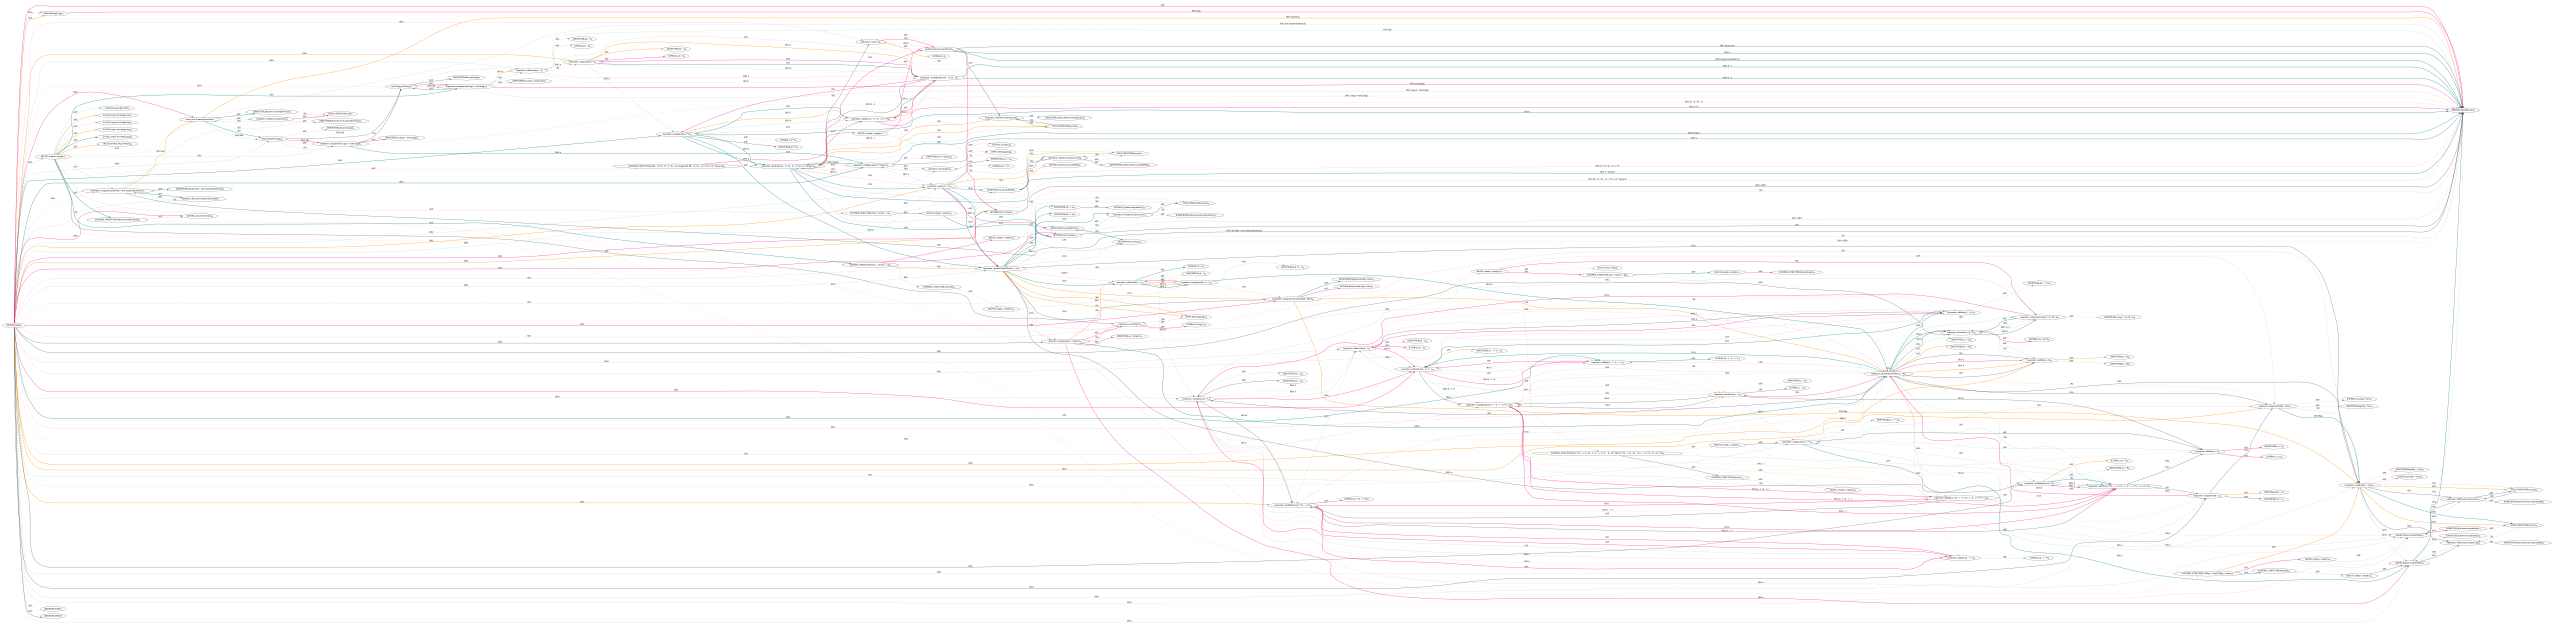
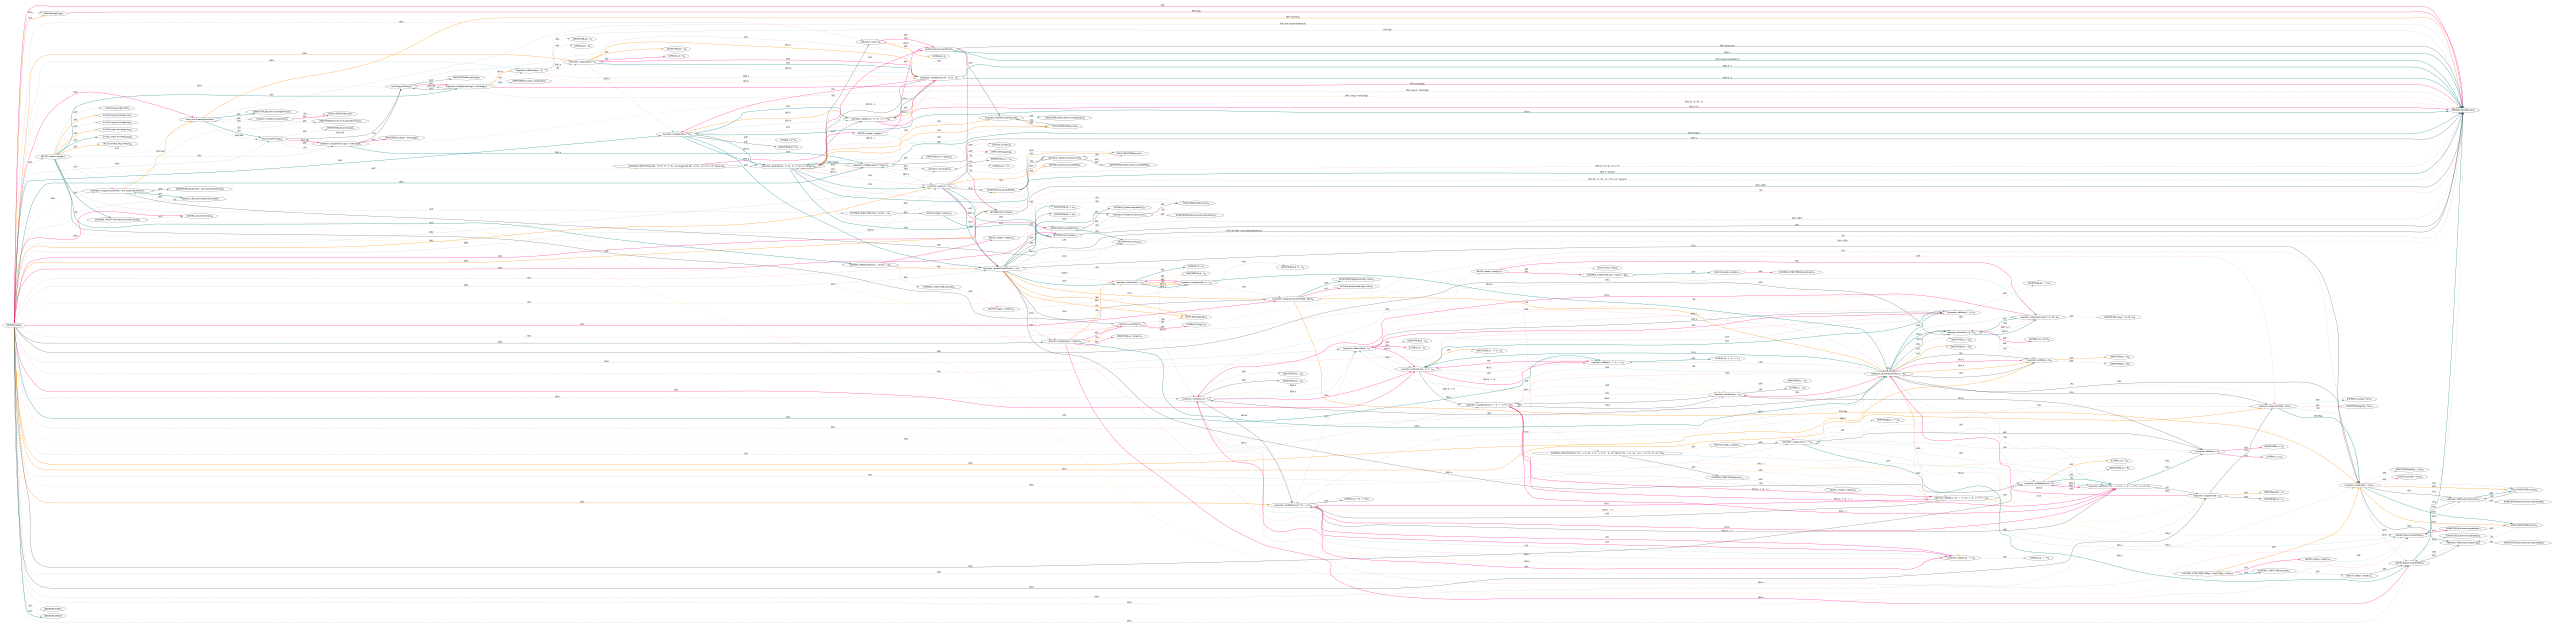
(1093, 208) -> (1096, 218)
